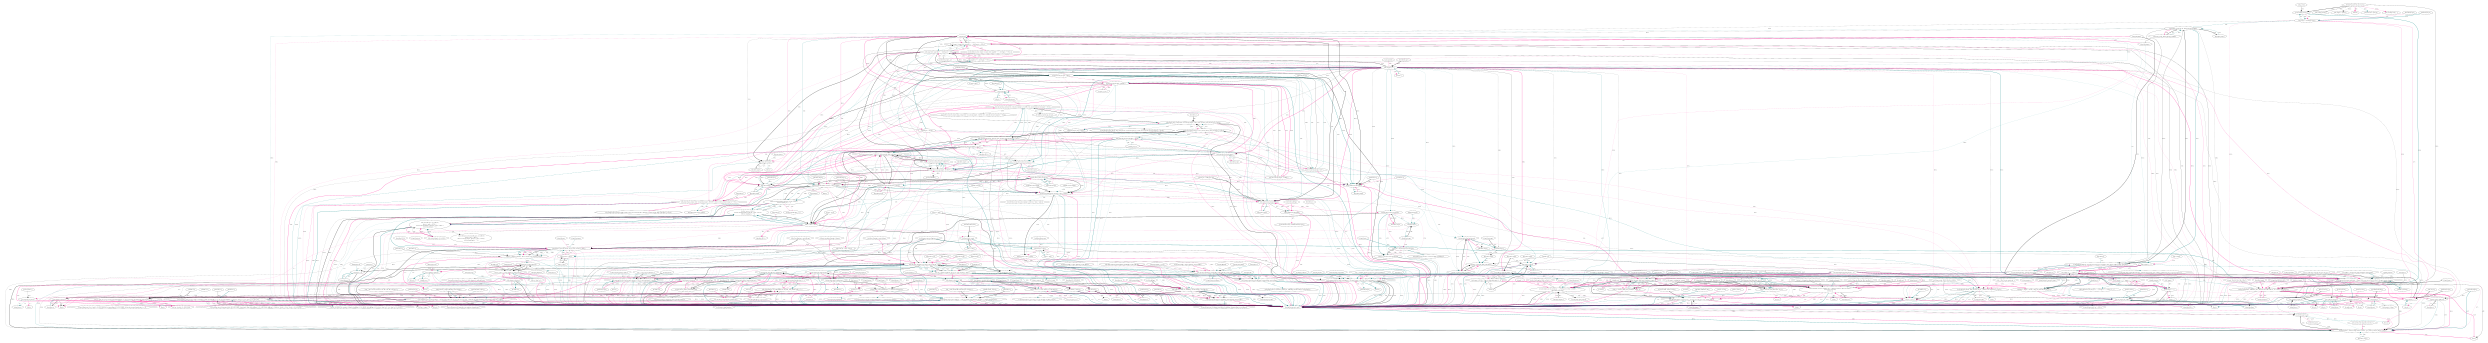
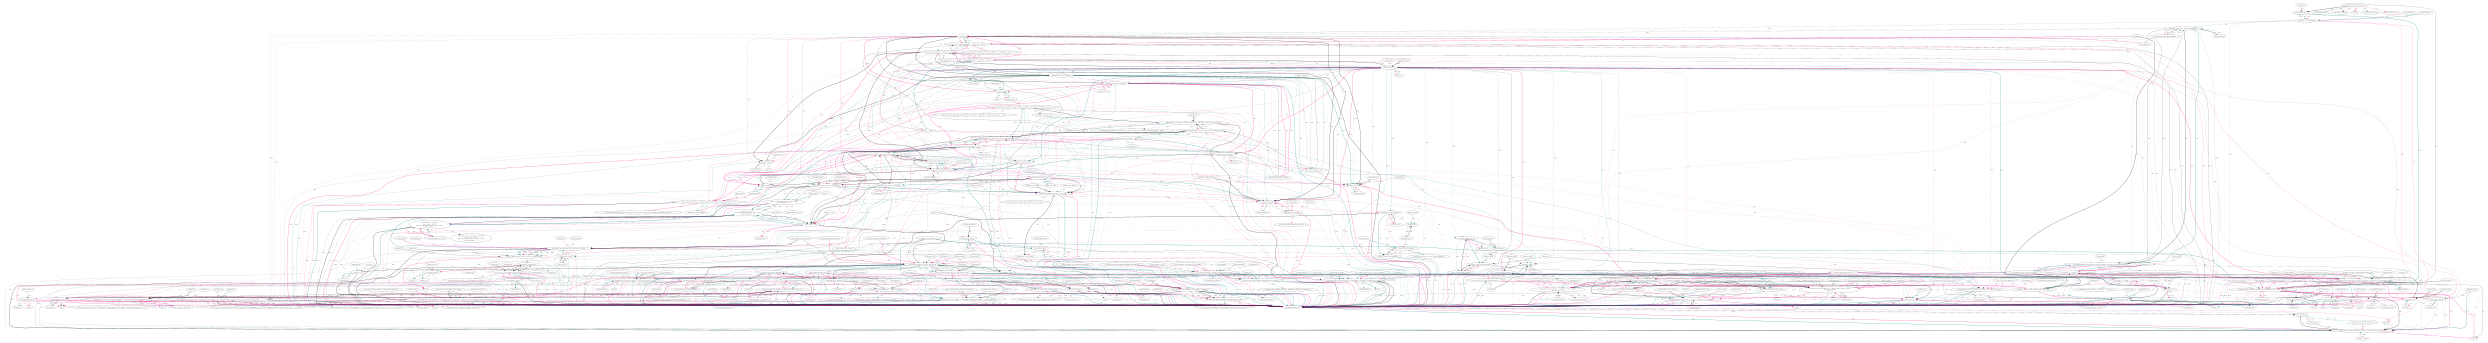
none -> (1011, 305)
